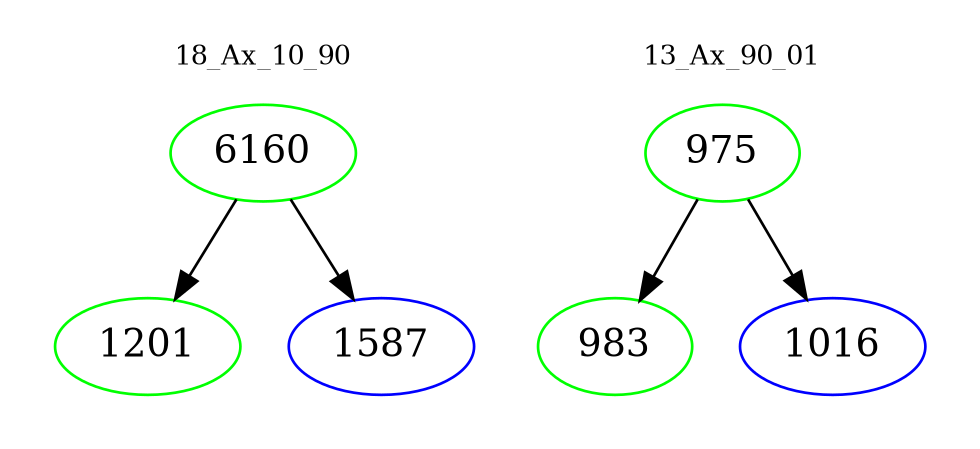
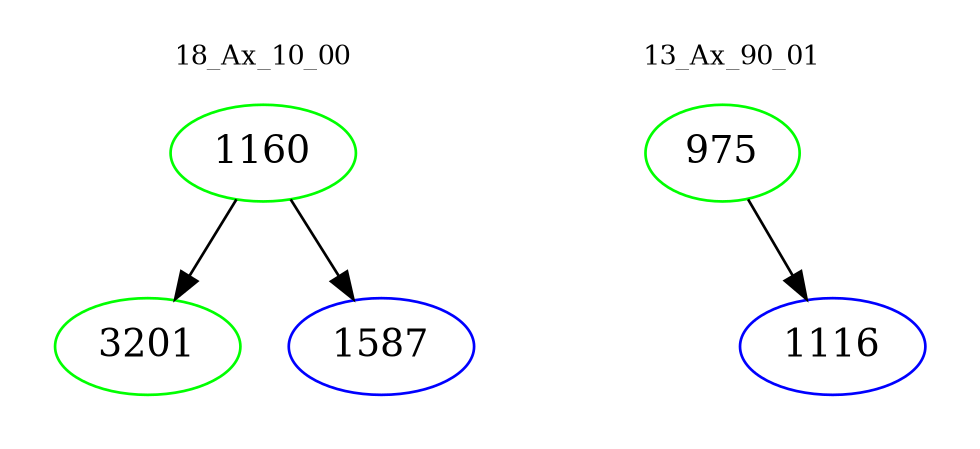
(263, 58) -> (263, 58)
(263, 153) -> (263, 153)
(148, 347) -> (148, 347)
(615, 347) -> none
(833, 347) -> (833, 347)
